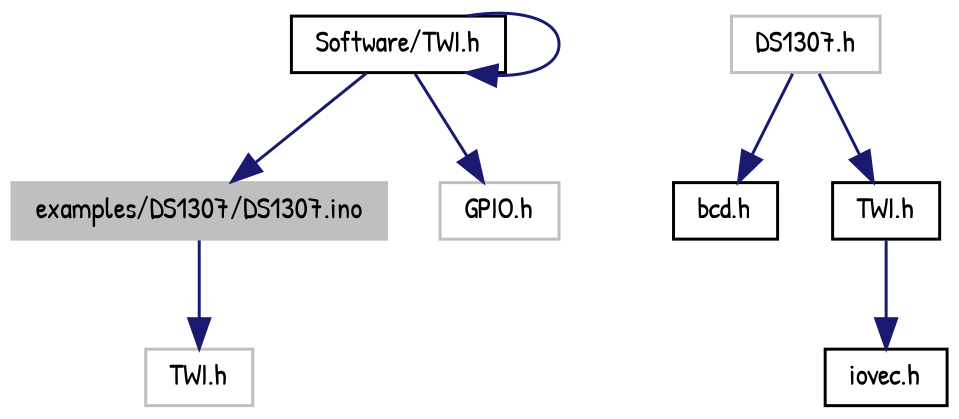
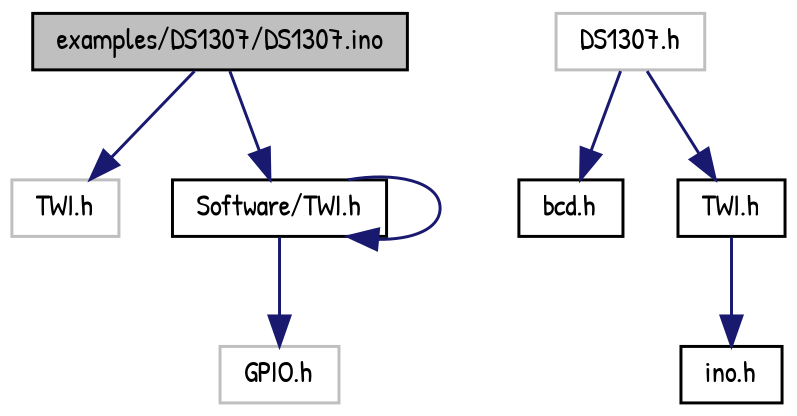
(311, 118) -> (245, 111)
(199, 211) -> (220, 42)
(886, 377) -> (732, 375)
